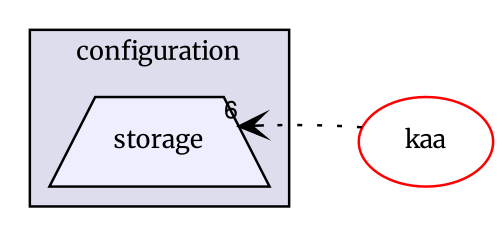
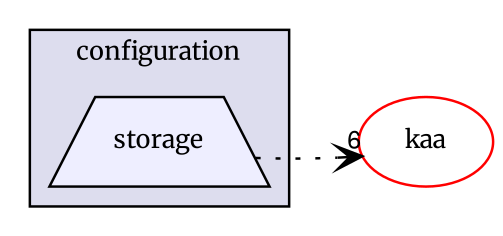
(313, 125) -> (305, 159)
